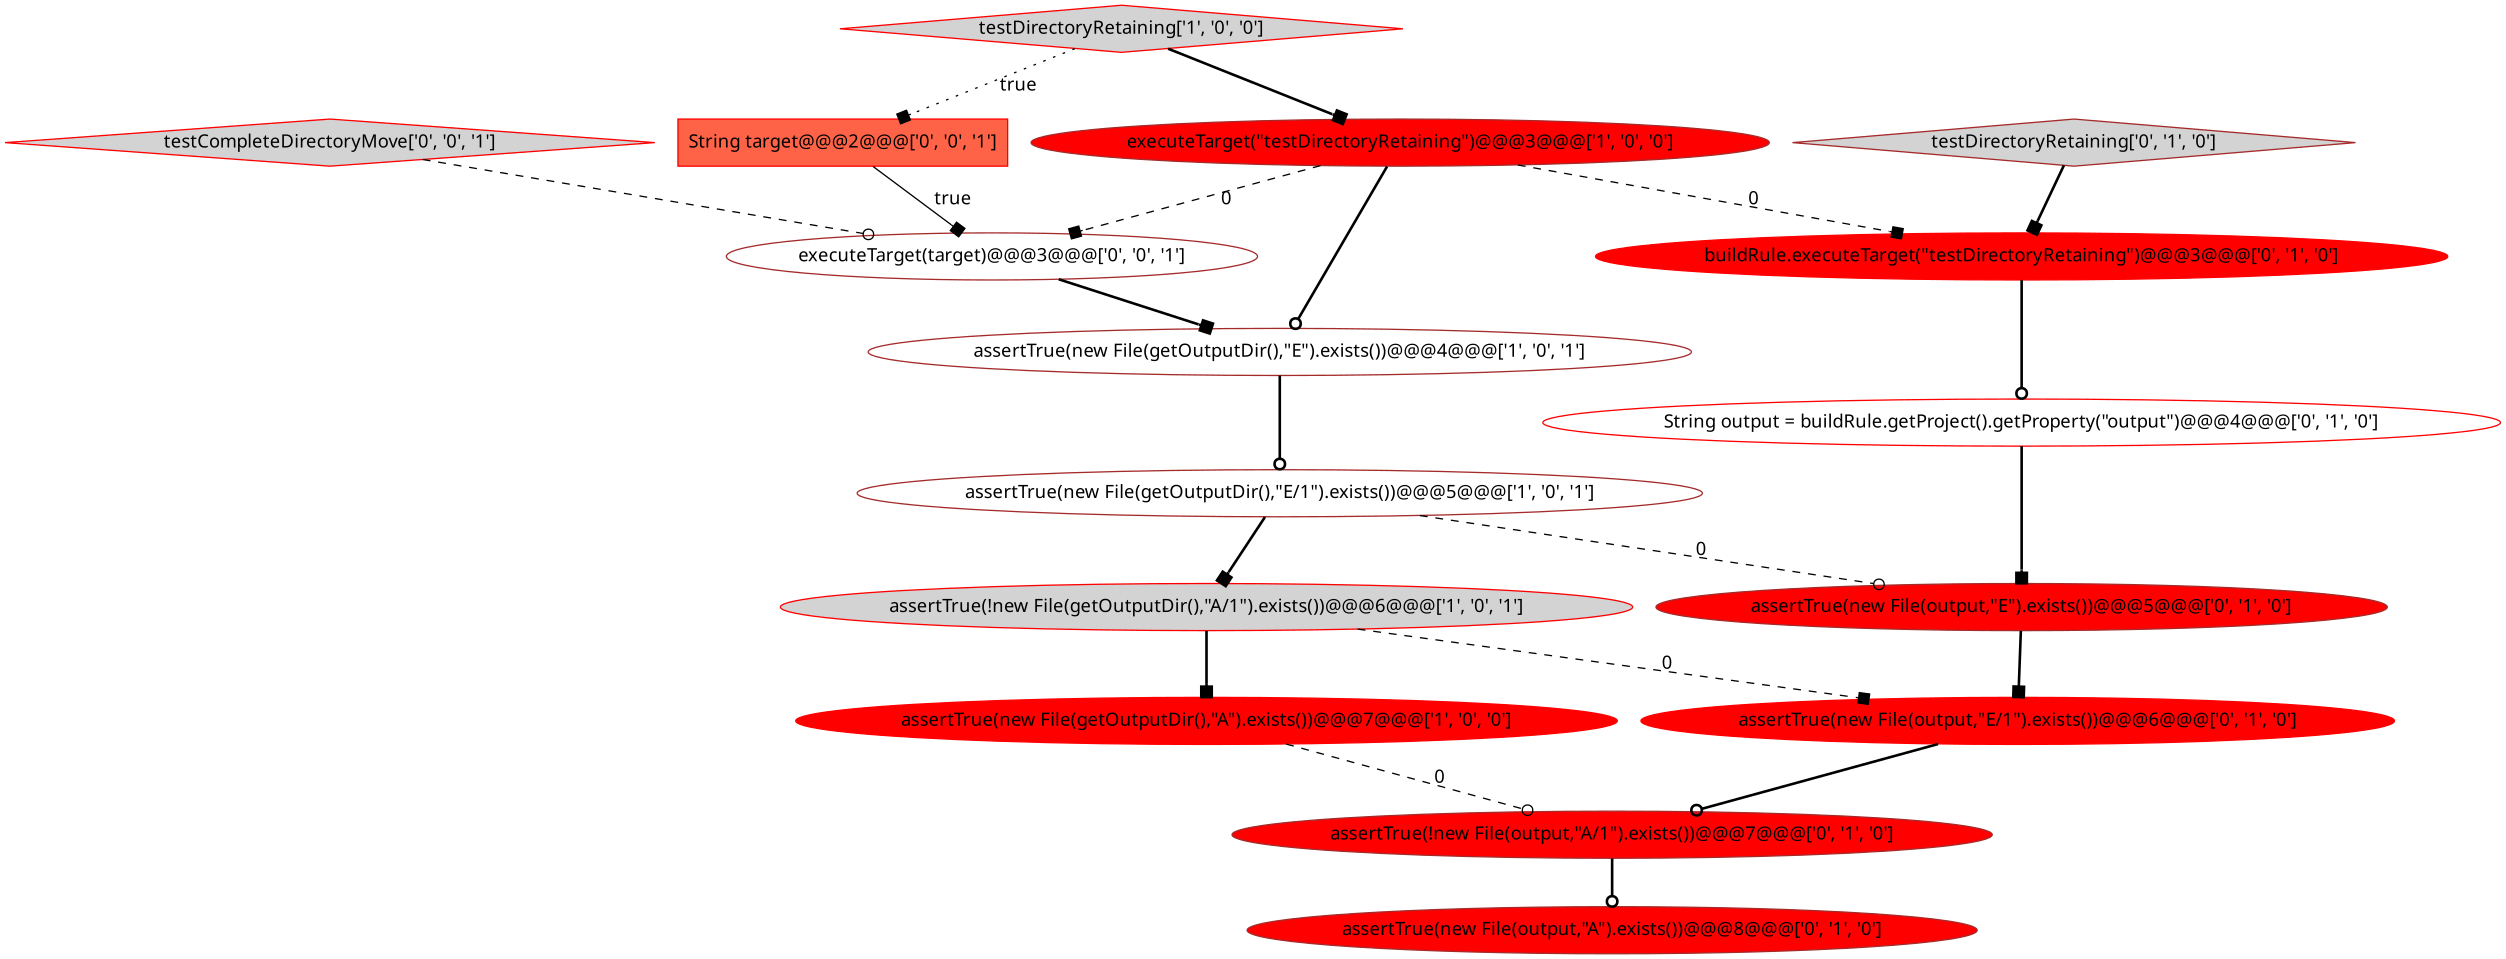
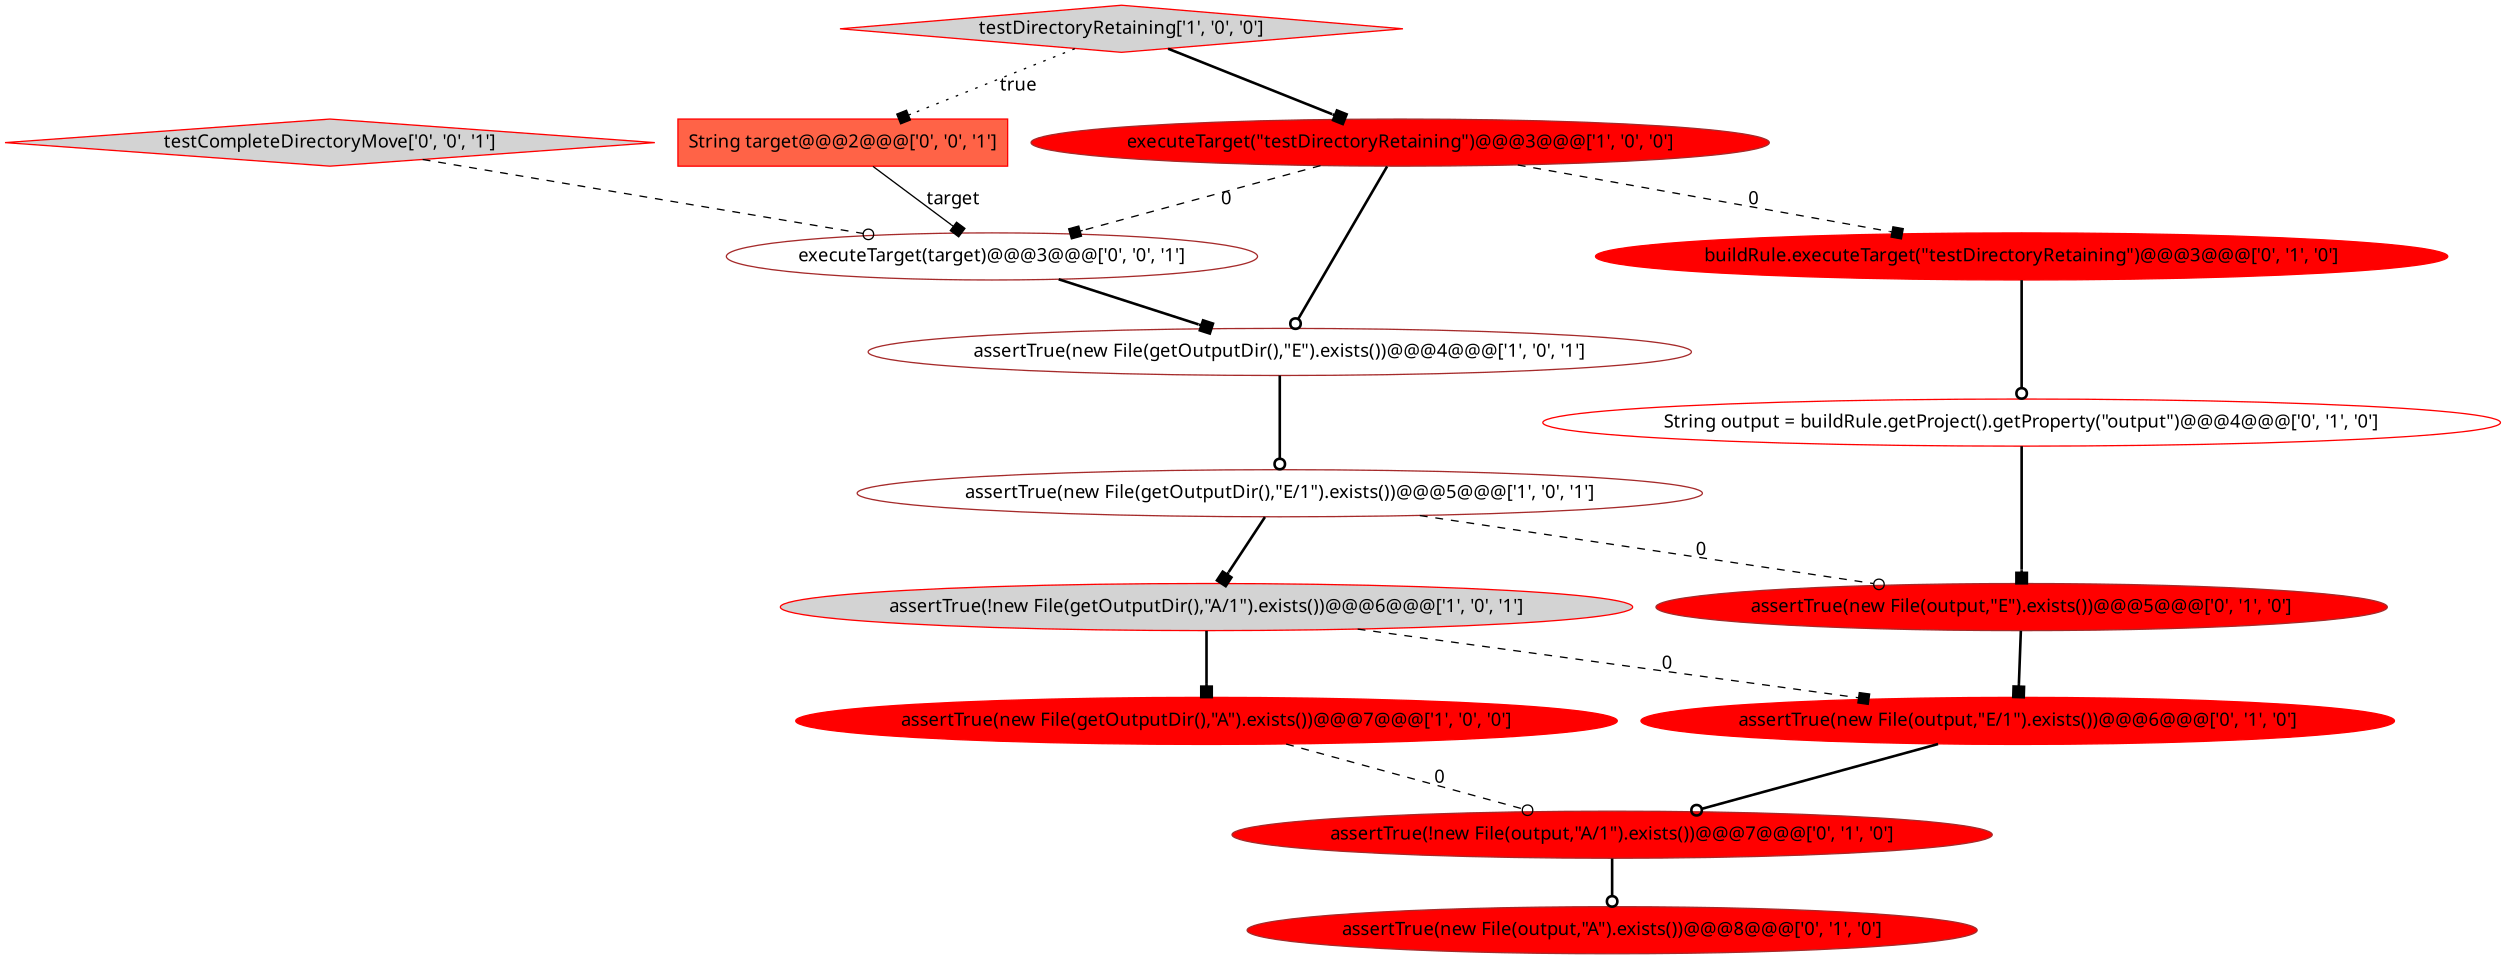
(2074, 143) -> none
(953, 200) -> (953, 200)
